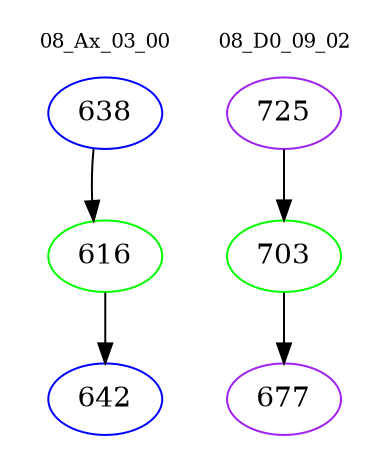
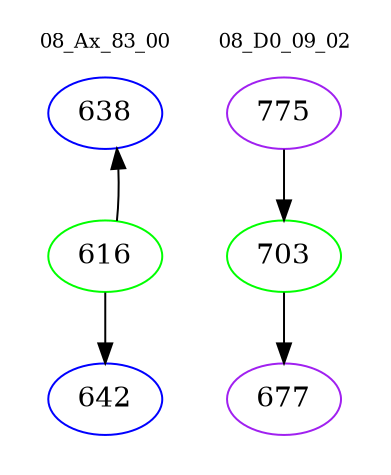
(105, 43) -> (105, 43)
(284, 113) -> (284, 113)
(92, 175) -> (119, 195)
